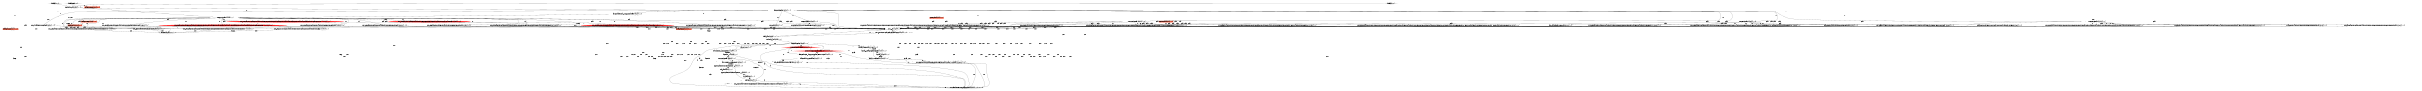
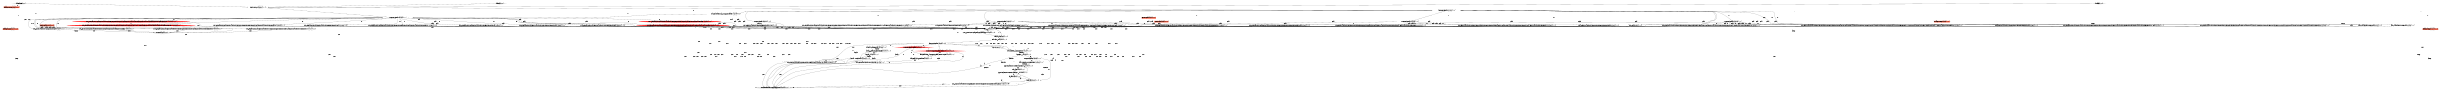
(1752, 19) -> (2277, 4)
